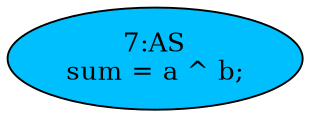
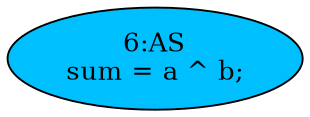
(155, 59) -> (155, 59)
